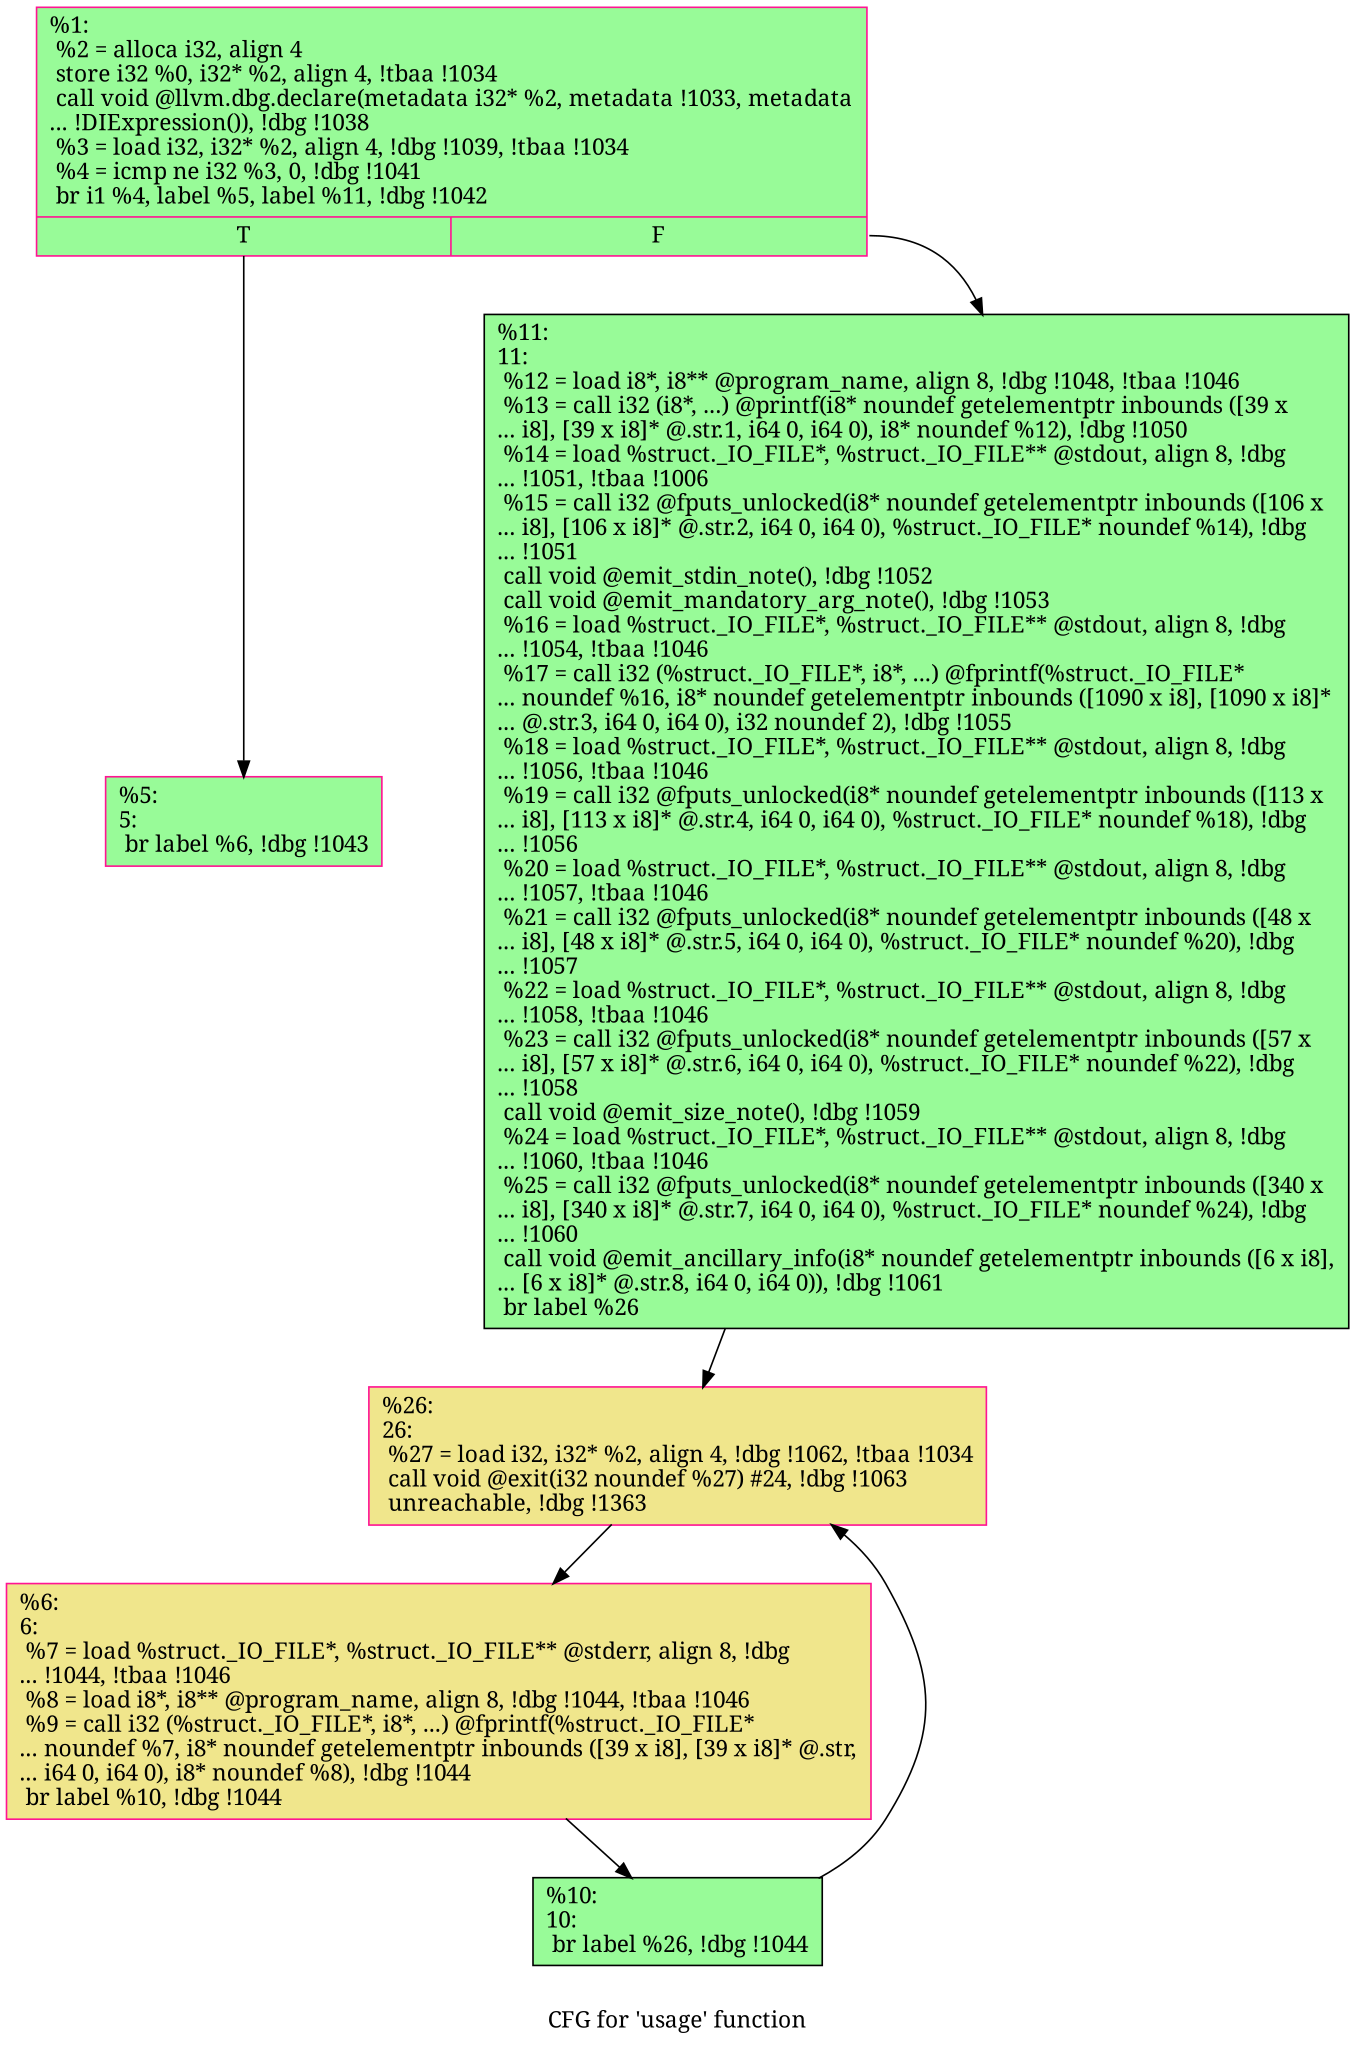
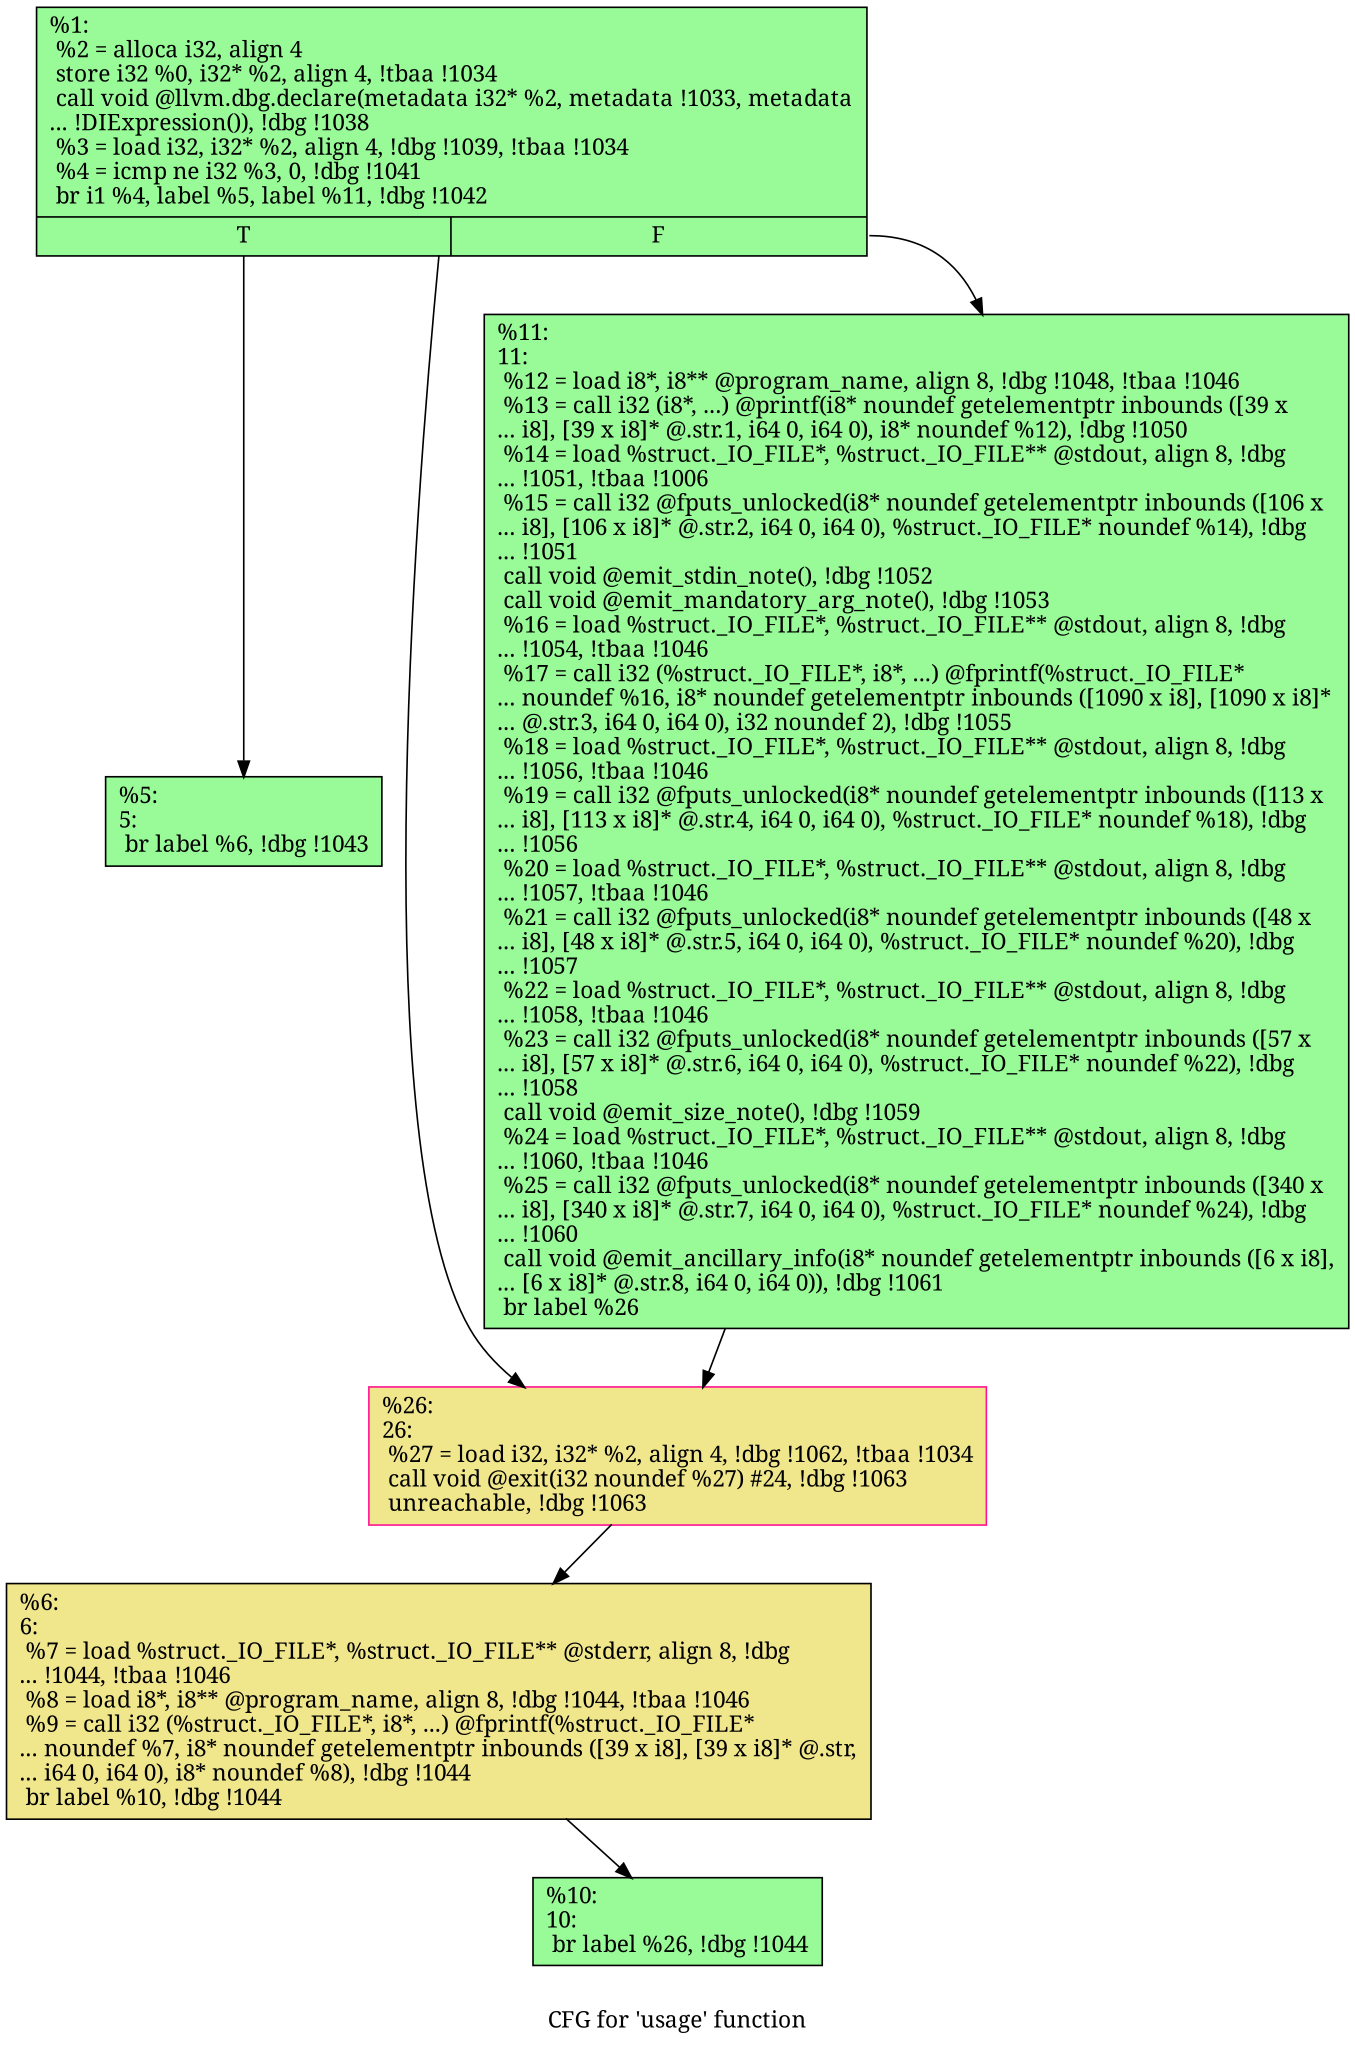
(452, 132) -> (452, 132)
(244, 821) -> (244, 821)
(514, 1504) -> (514, 1504)
(439, 1701) -> (439, 1701)
(925, 1715) -> (406, 828)
